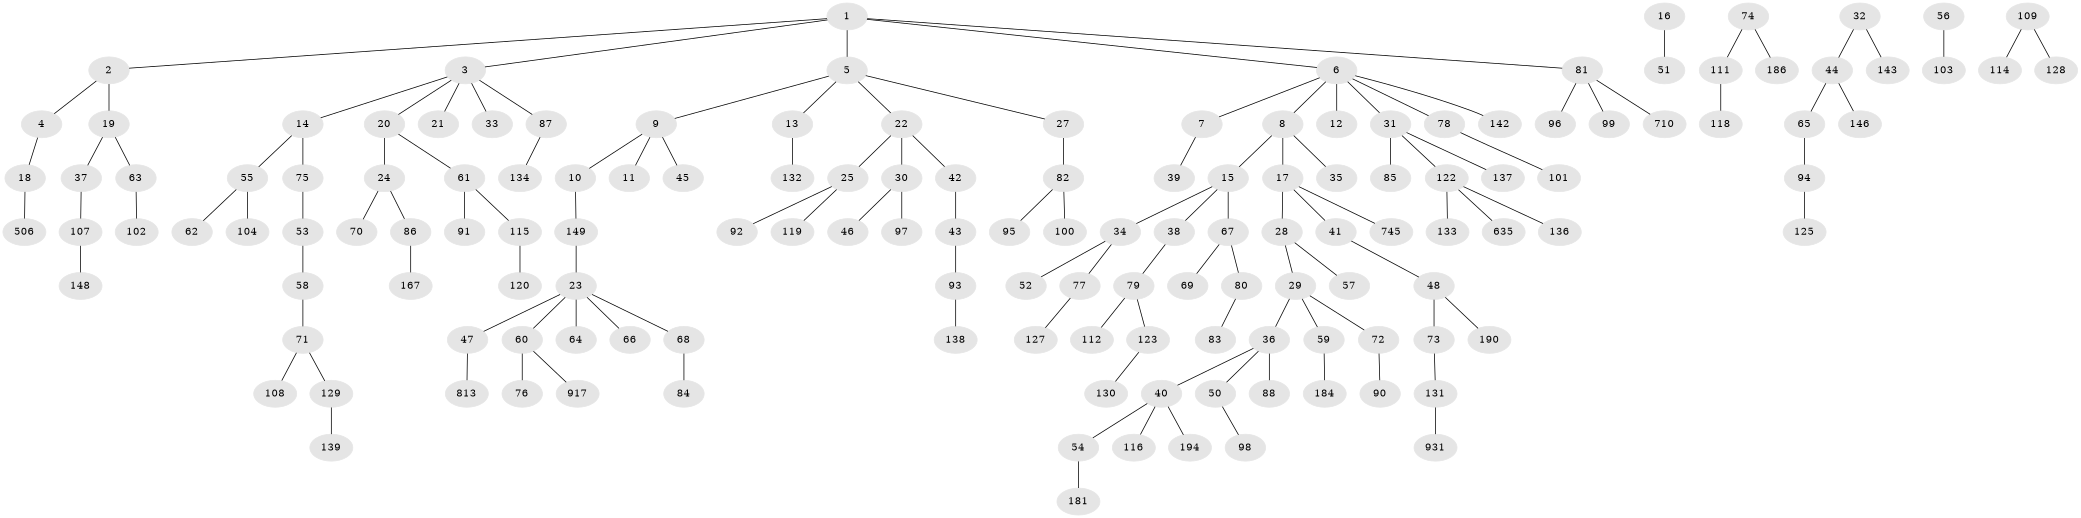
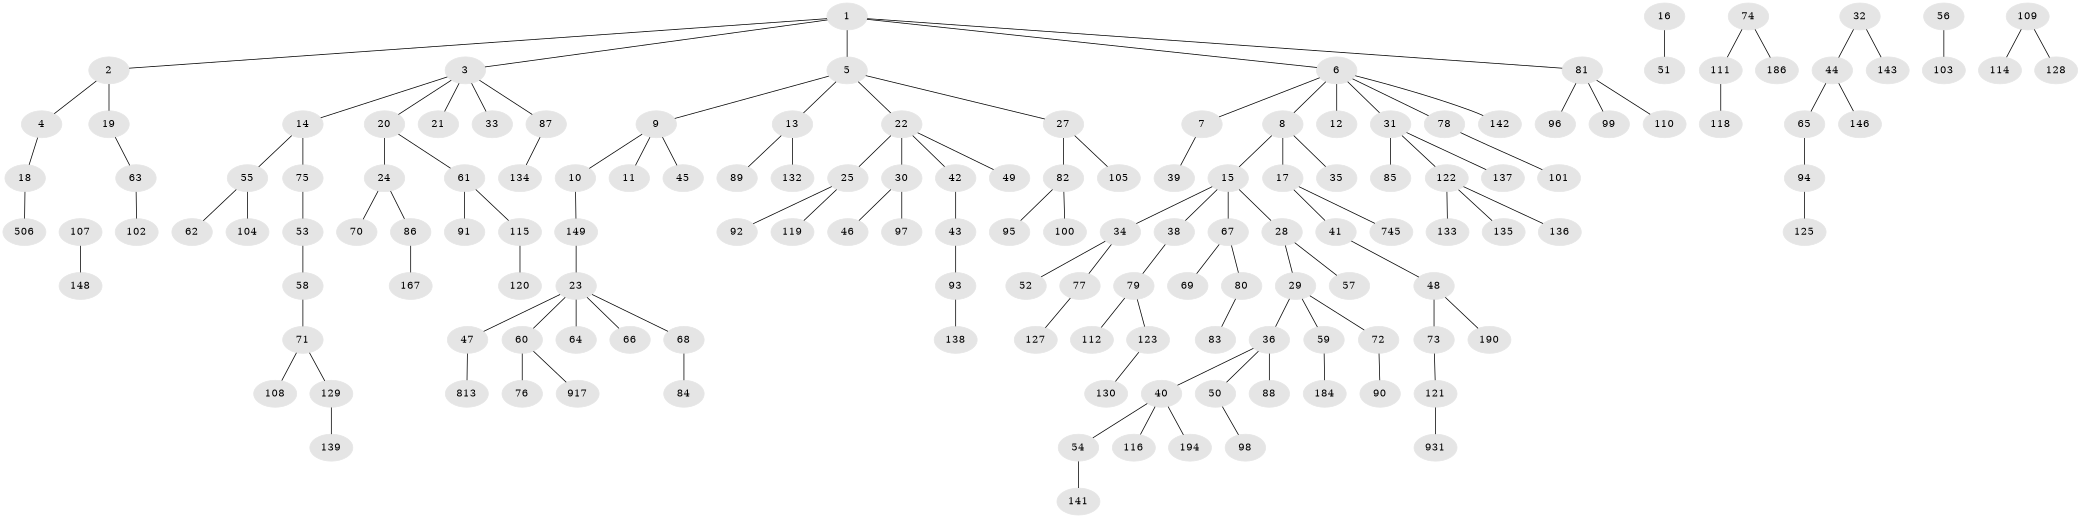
(1665, 124) -> (1665, 124)
(81, 178) -> none
none -> (737, 178)
none -> (1010, 178)
none -> (1119, 178)
(1282, 205) -> (1255, 205)
(1504, 232) -> (1504, 232)
(1436, 394) -> (1436, 394)
(1078, 502) -> (1078, 502)
